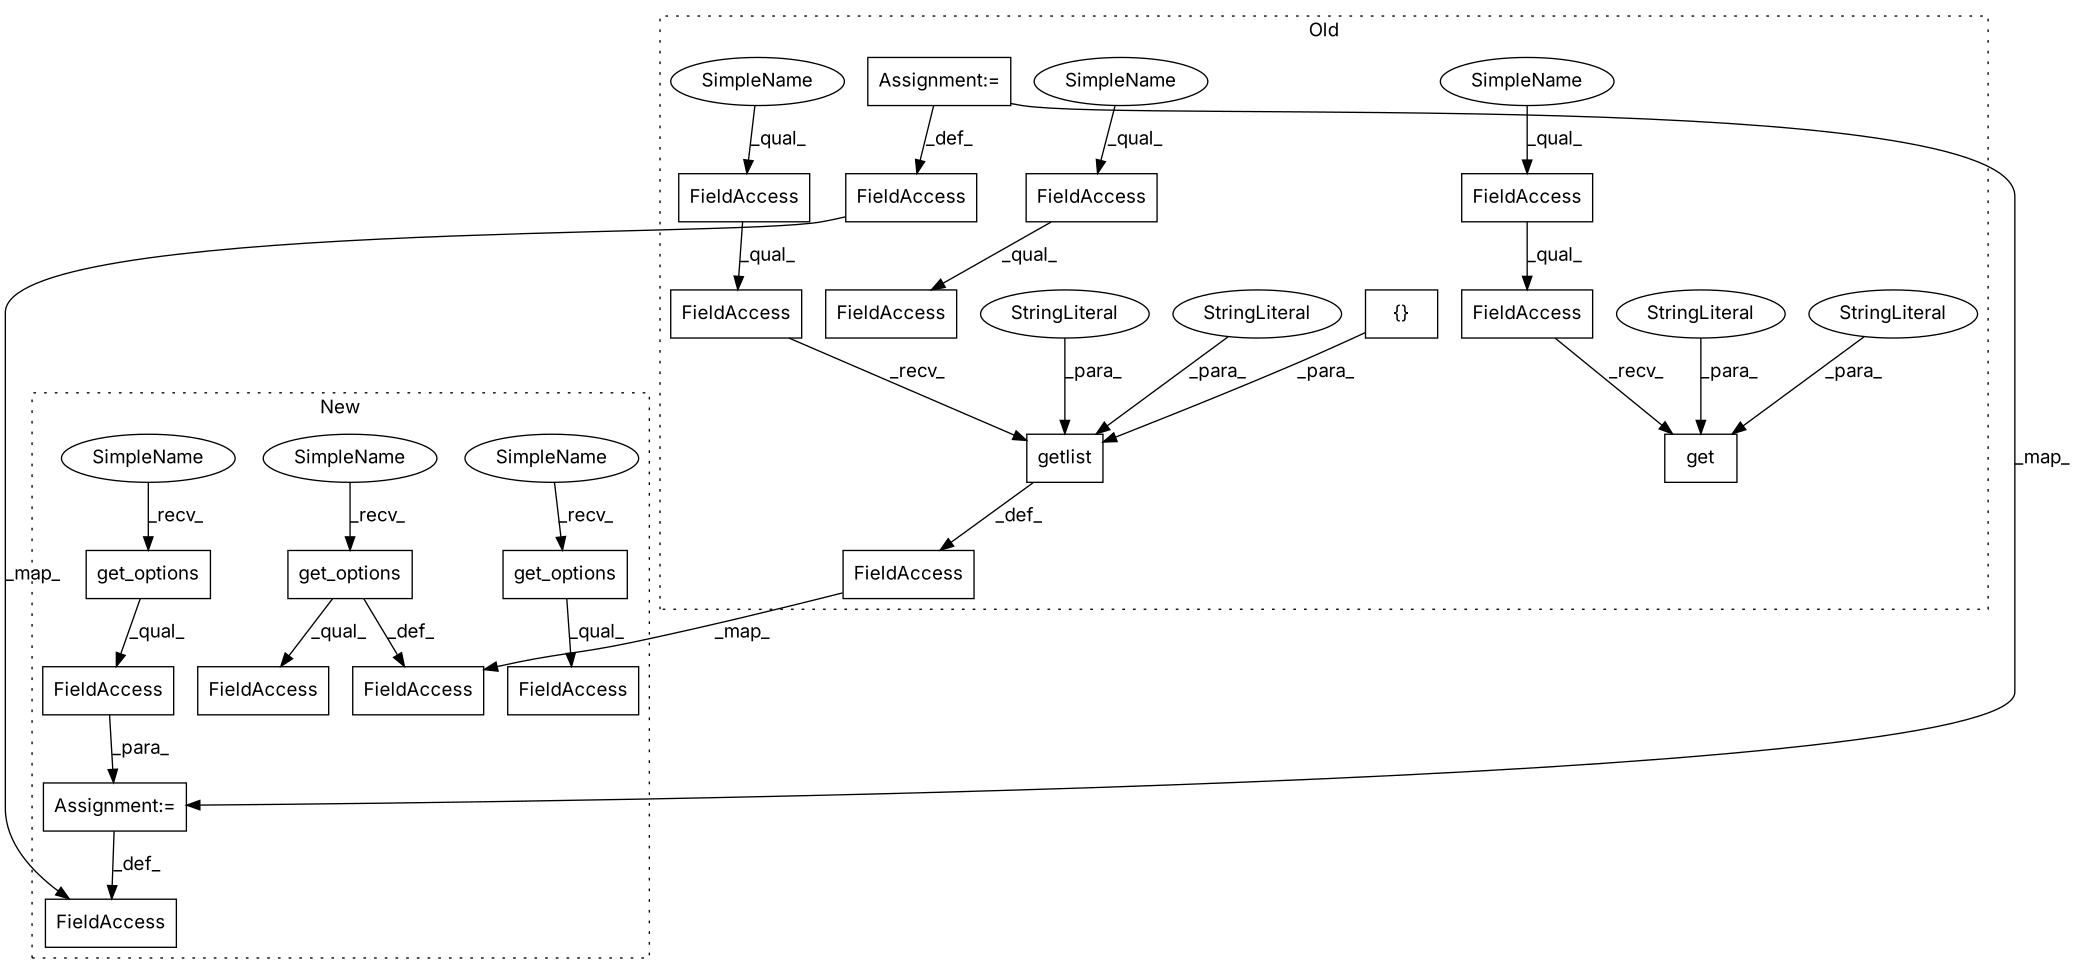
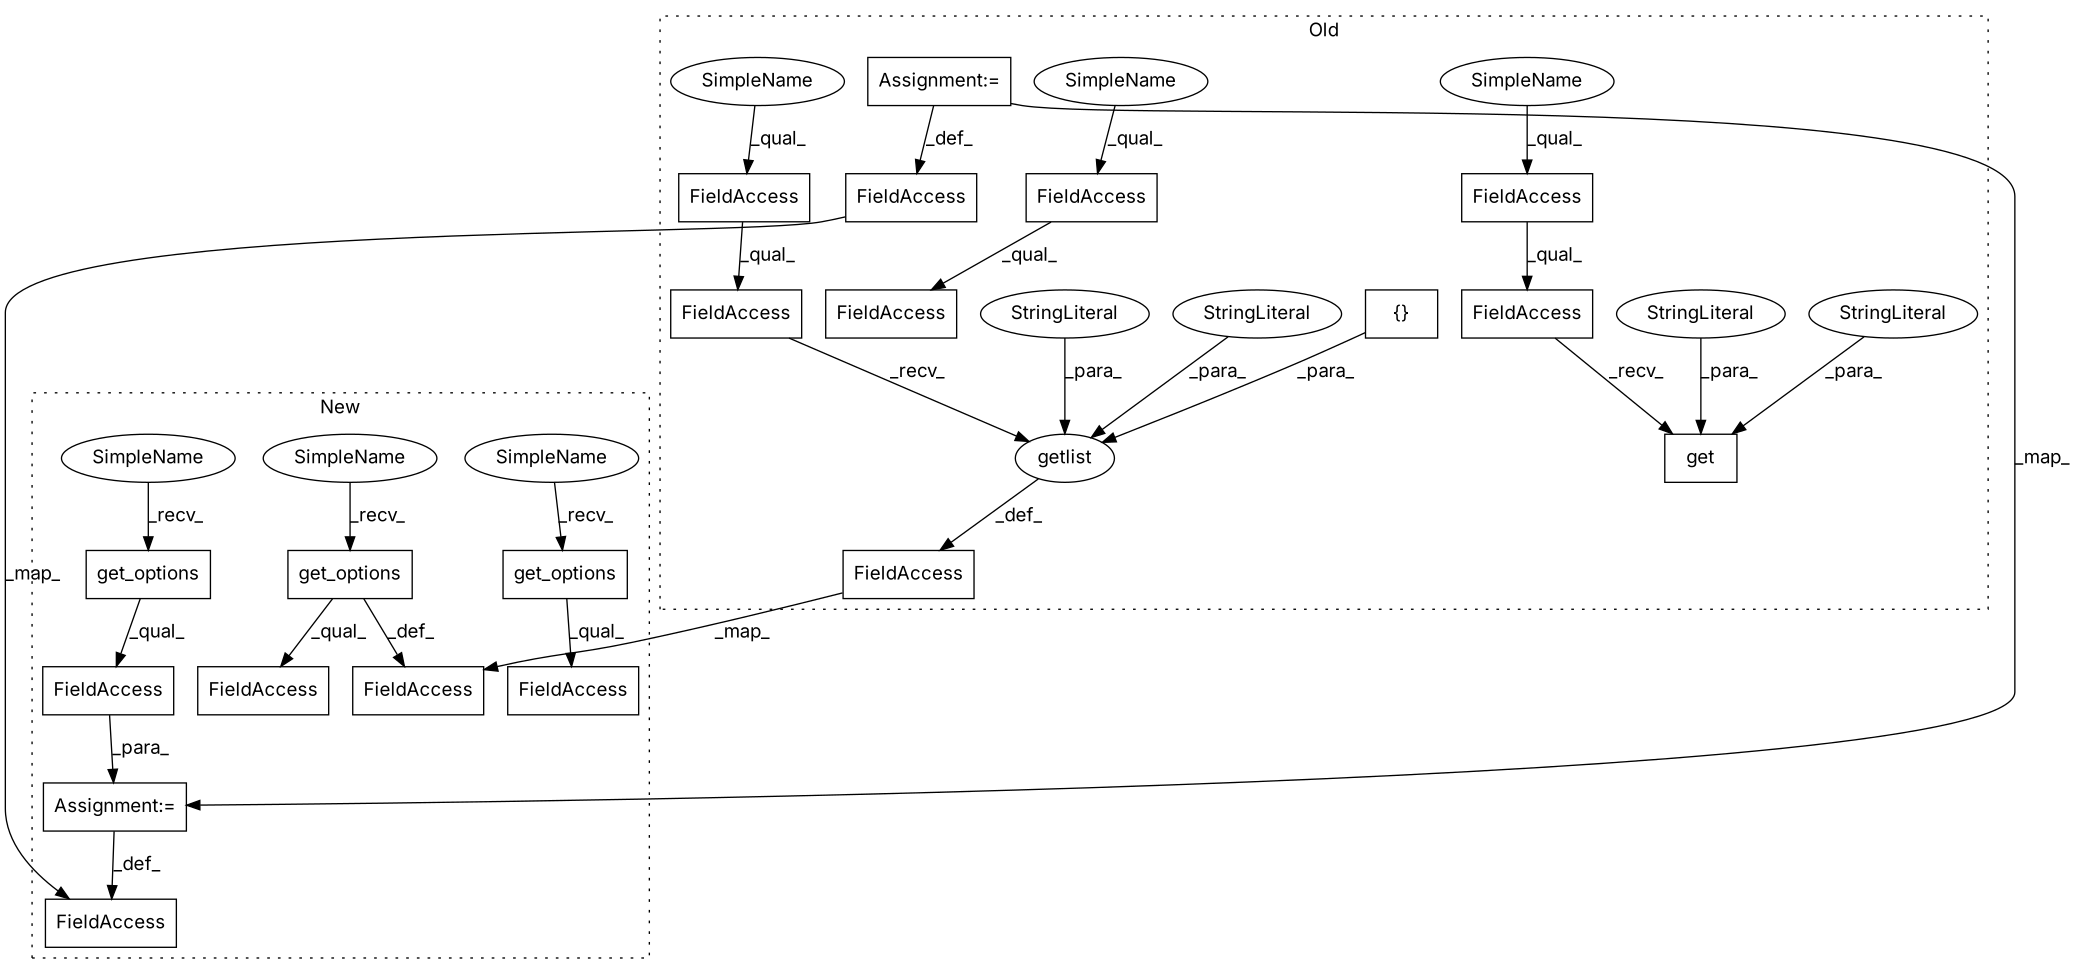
(1065, 458) -> (1065, 458)
